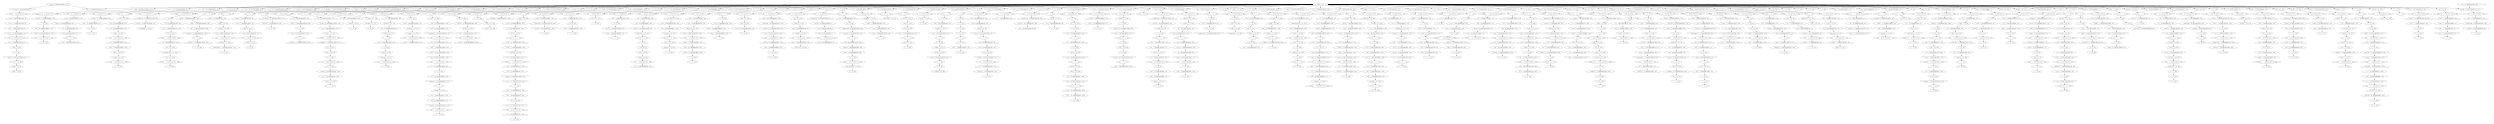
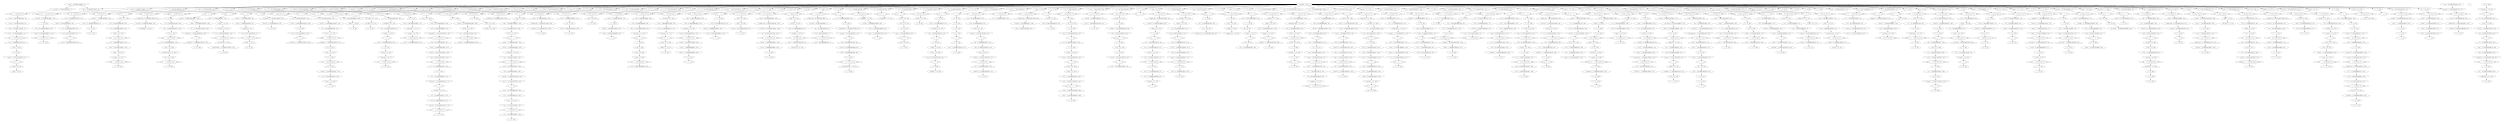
(2041, 9) -> none
